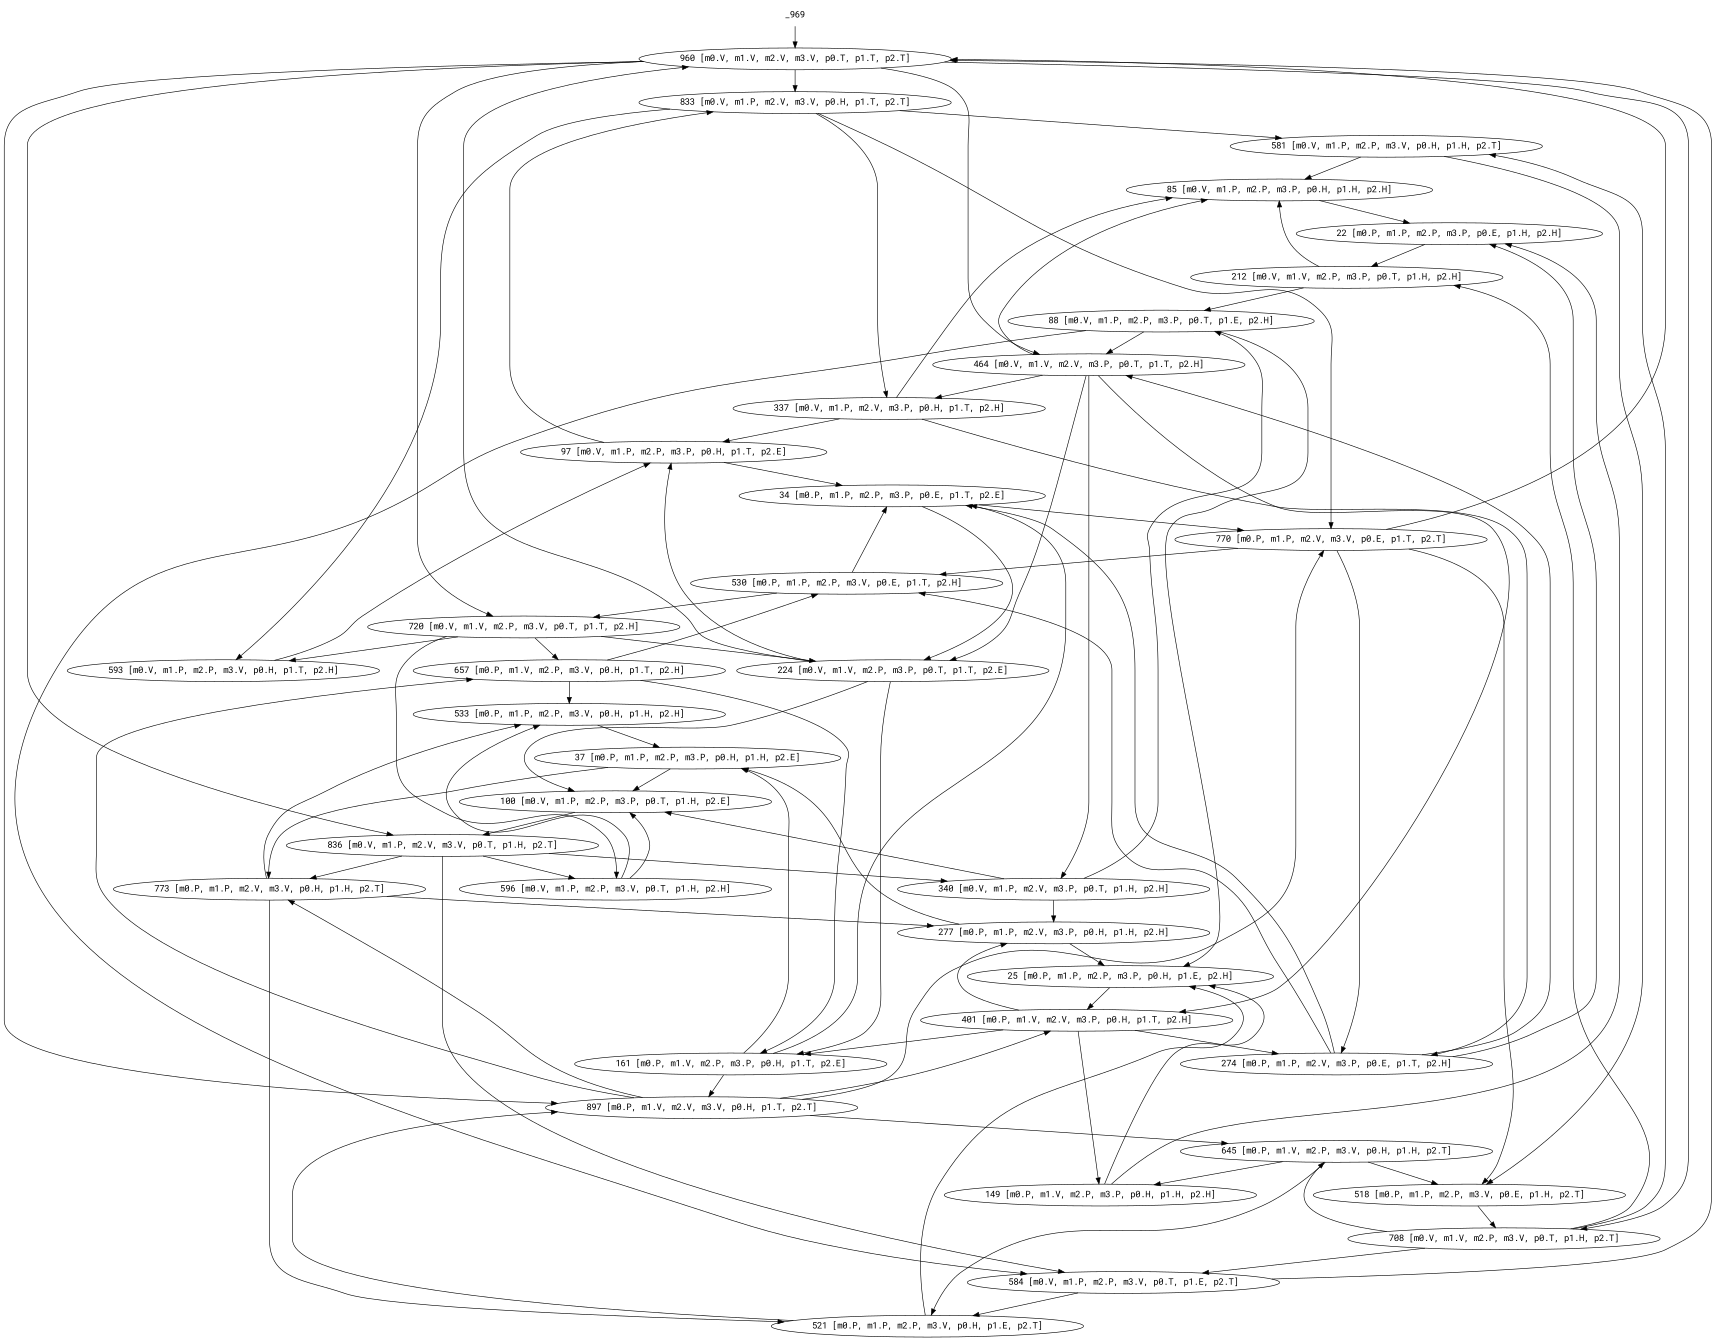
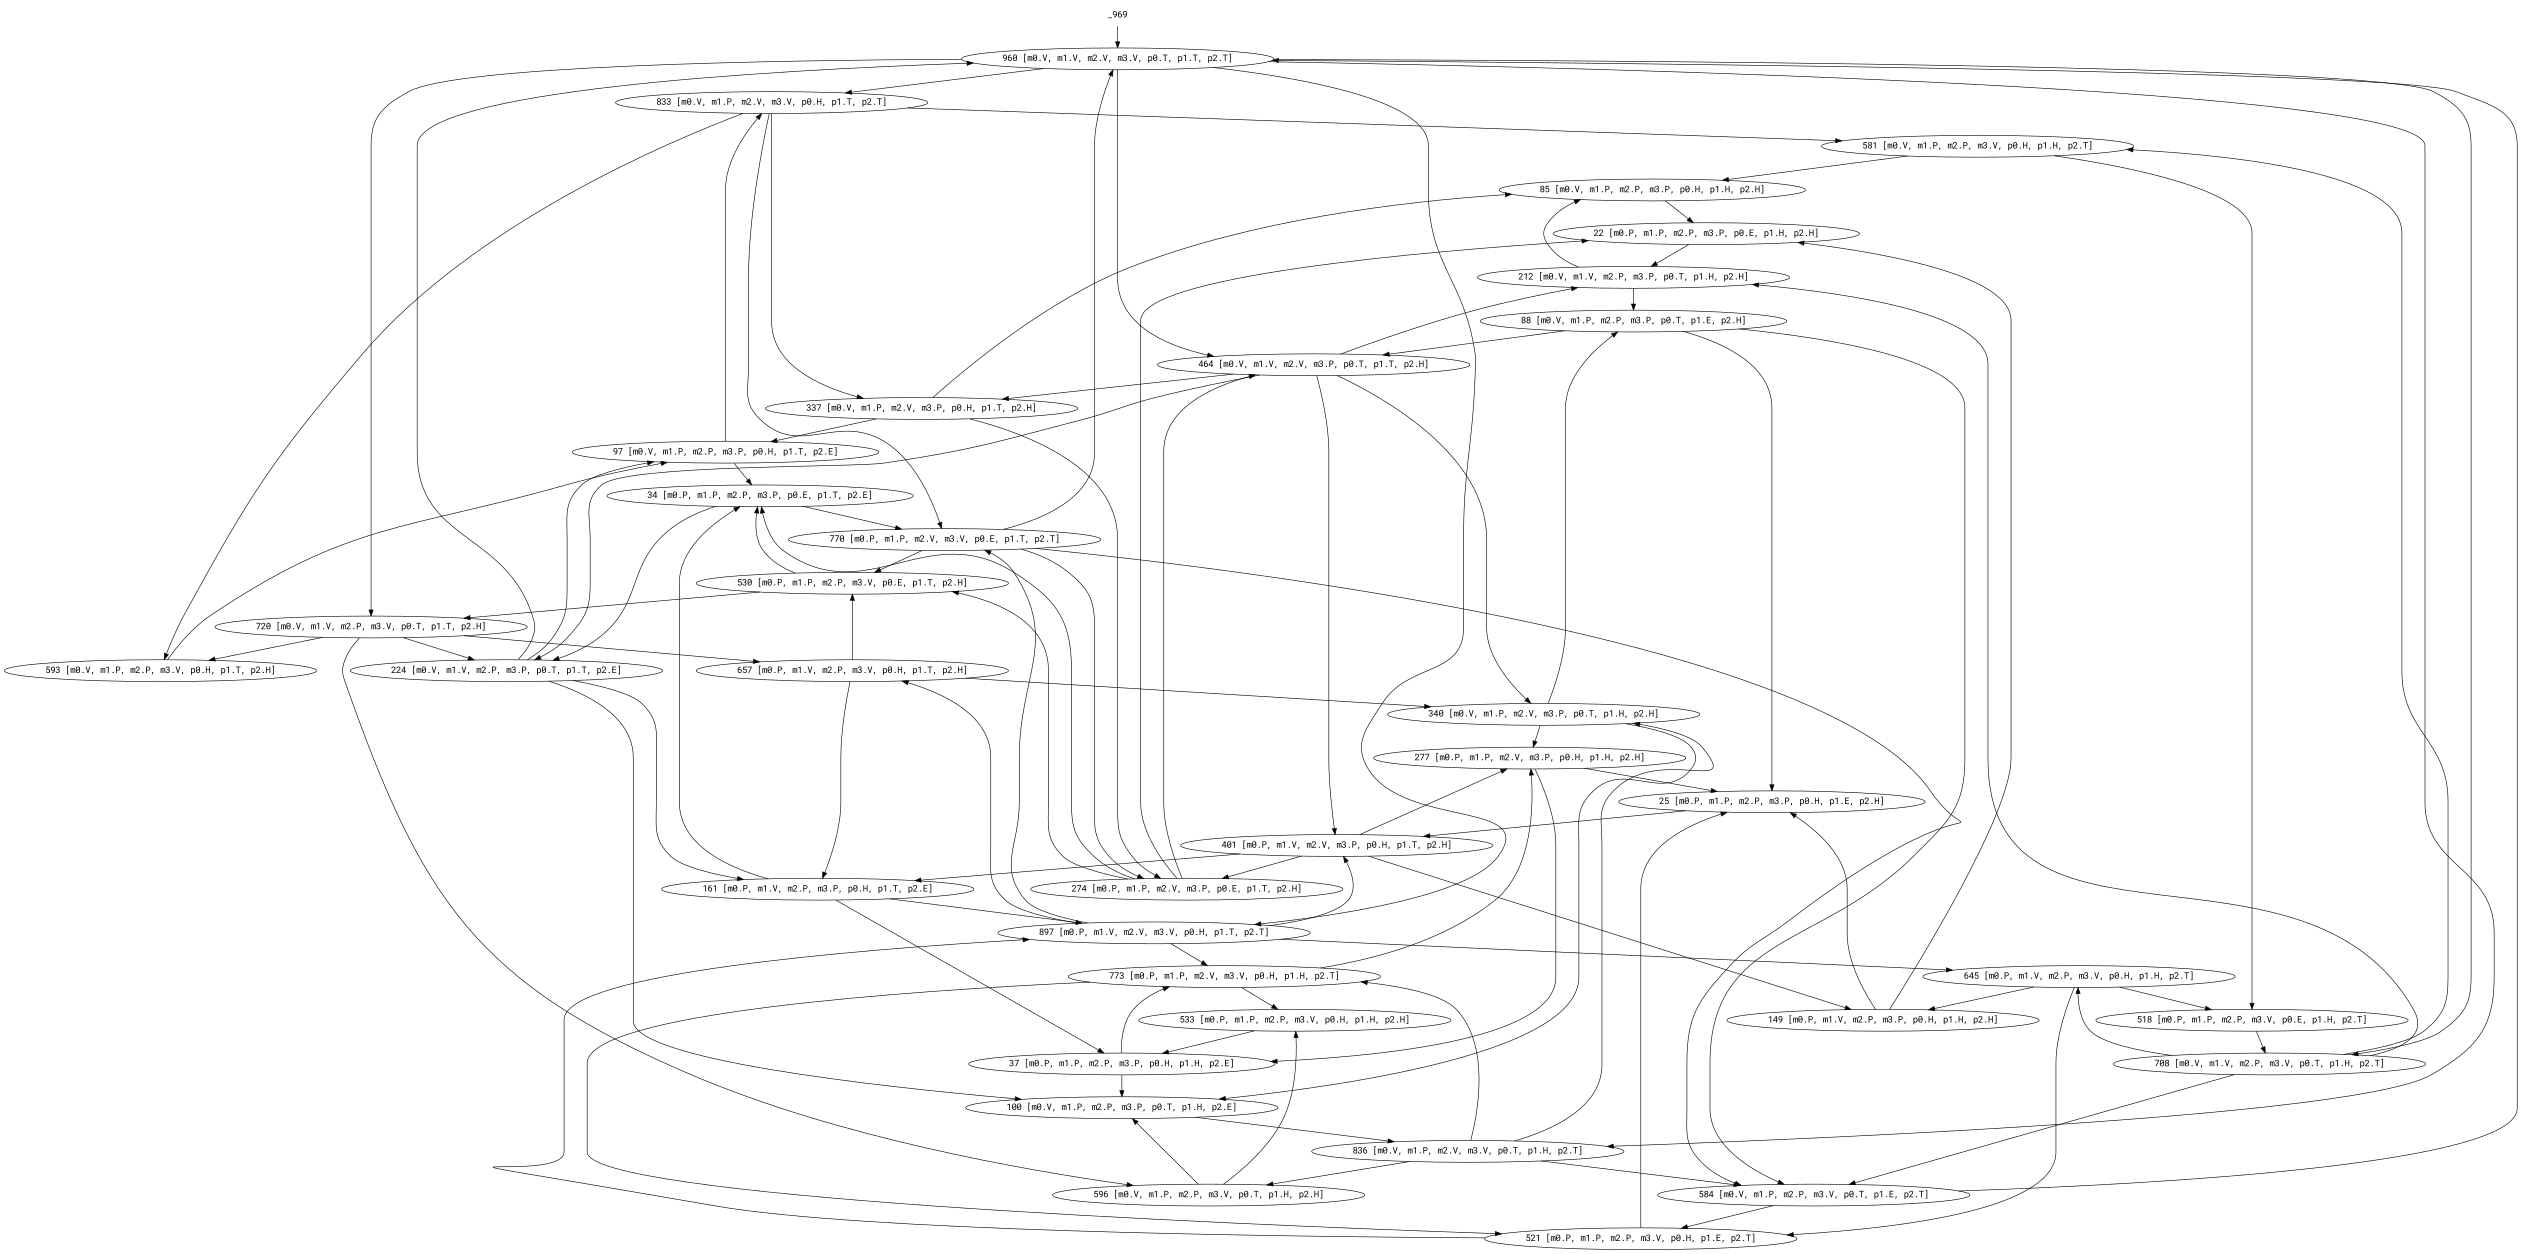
(1064, 252) -> (1455, 316)
(569, 690) -> (1195, 692)
(1504, 840) -> (1776, 692)
